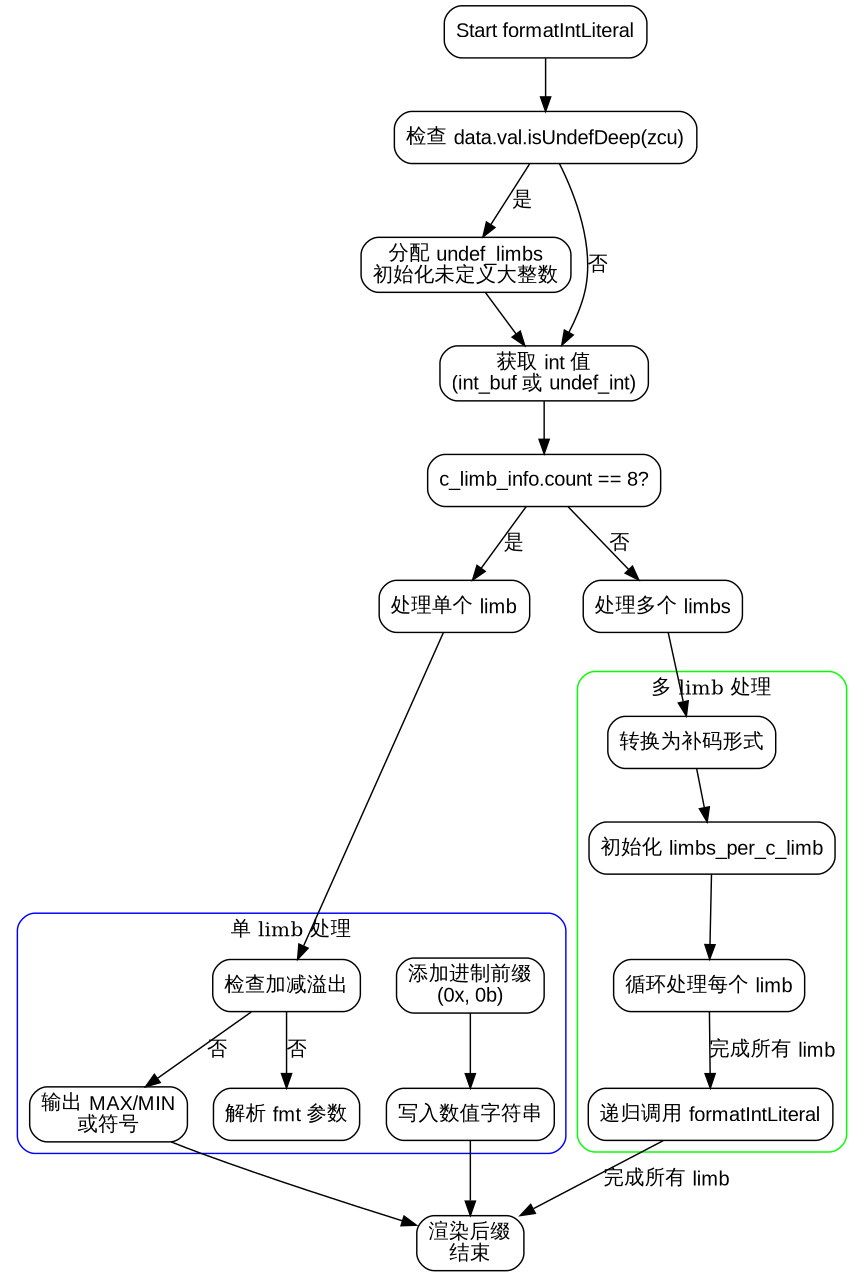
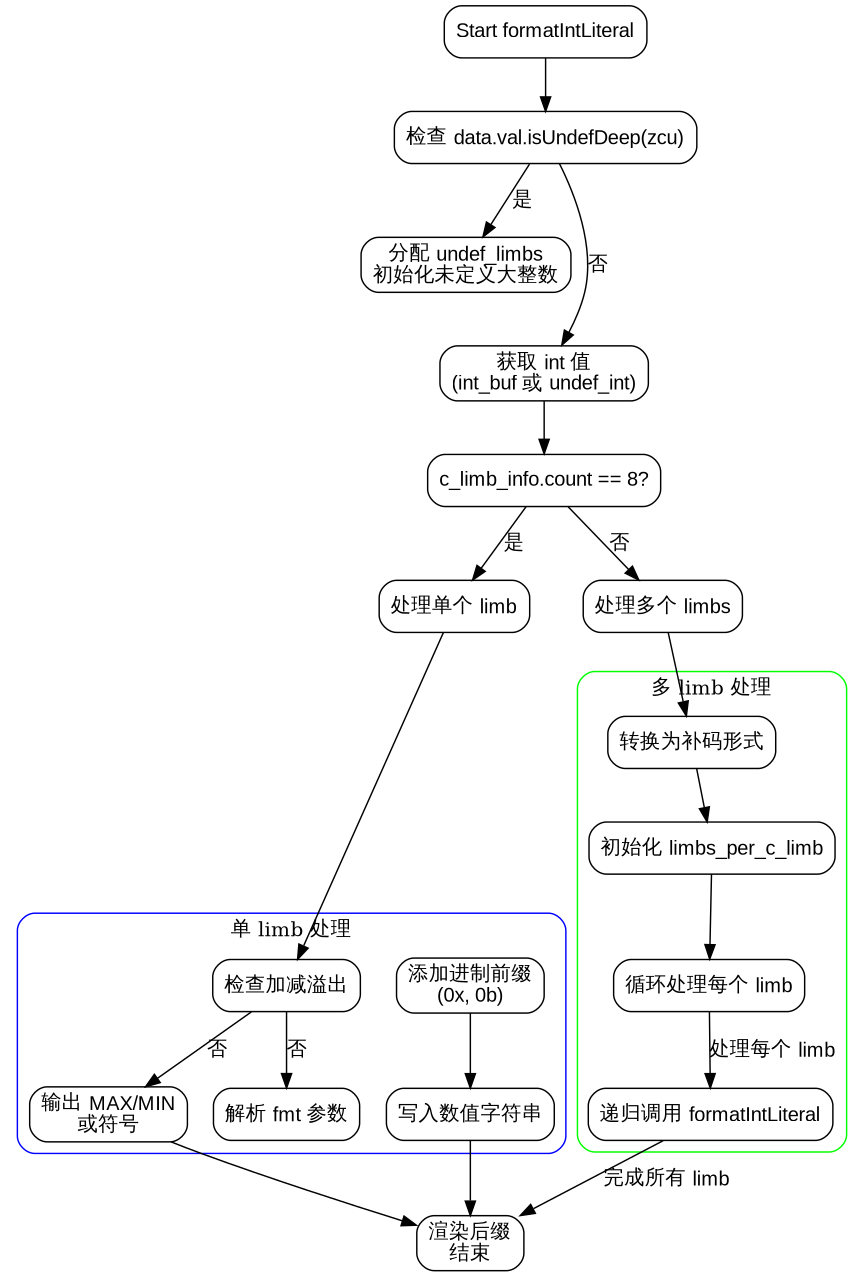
(501, 313) -> none
(773, 1050) -> (773, 1050)
